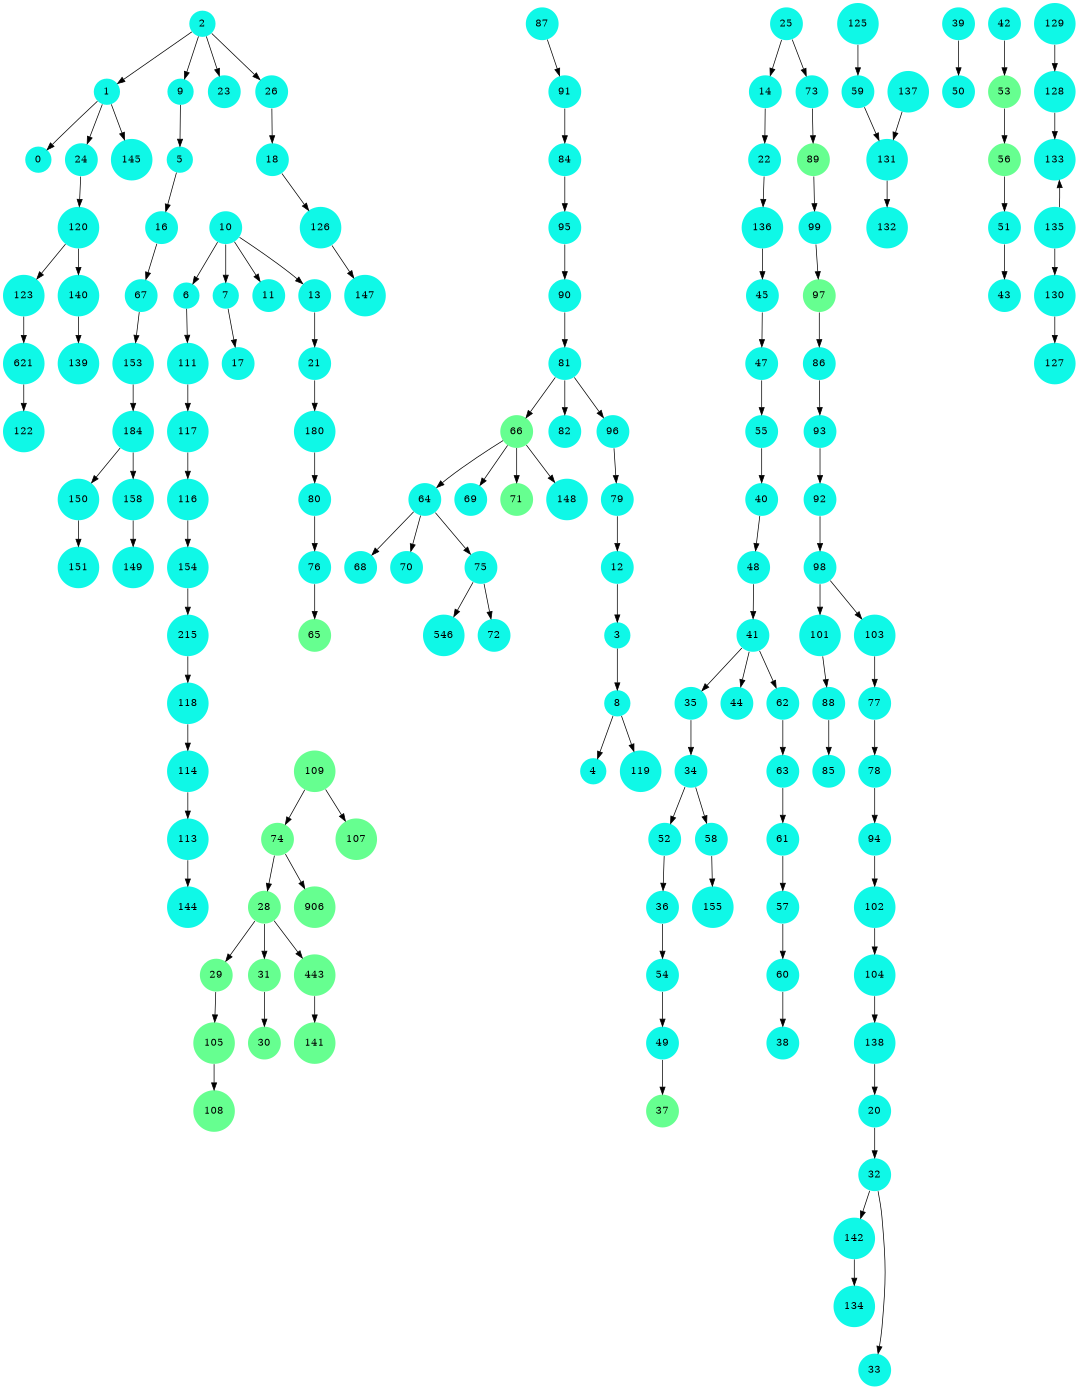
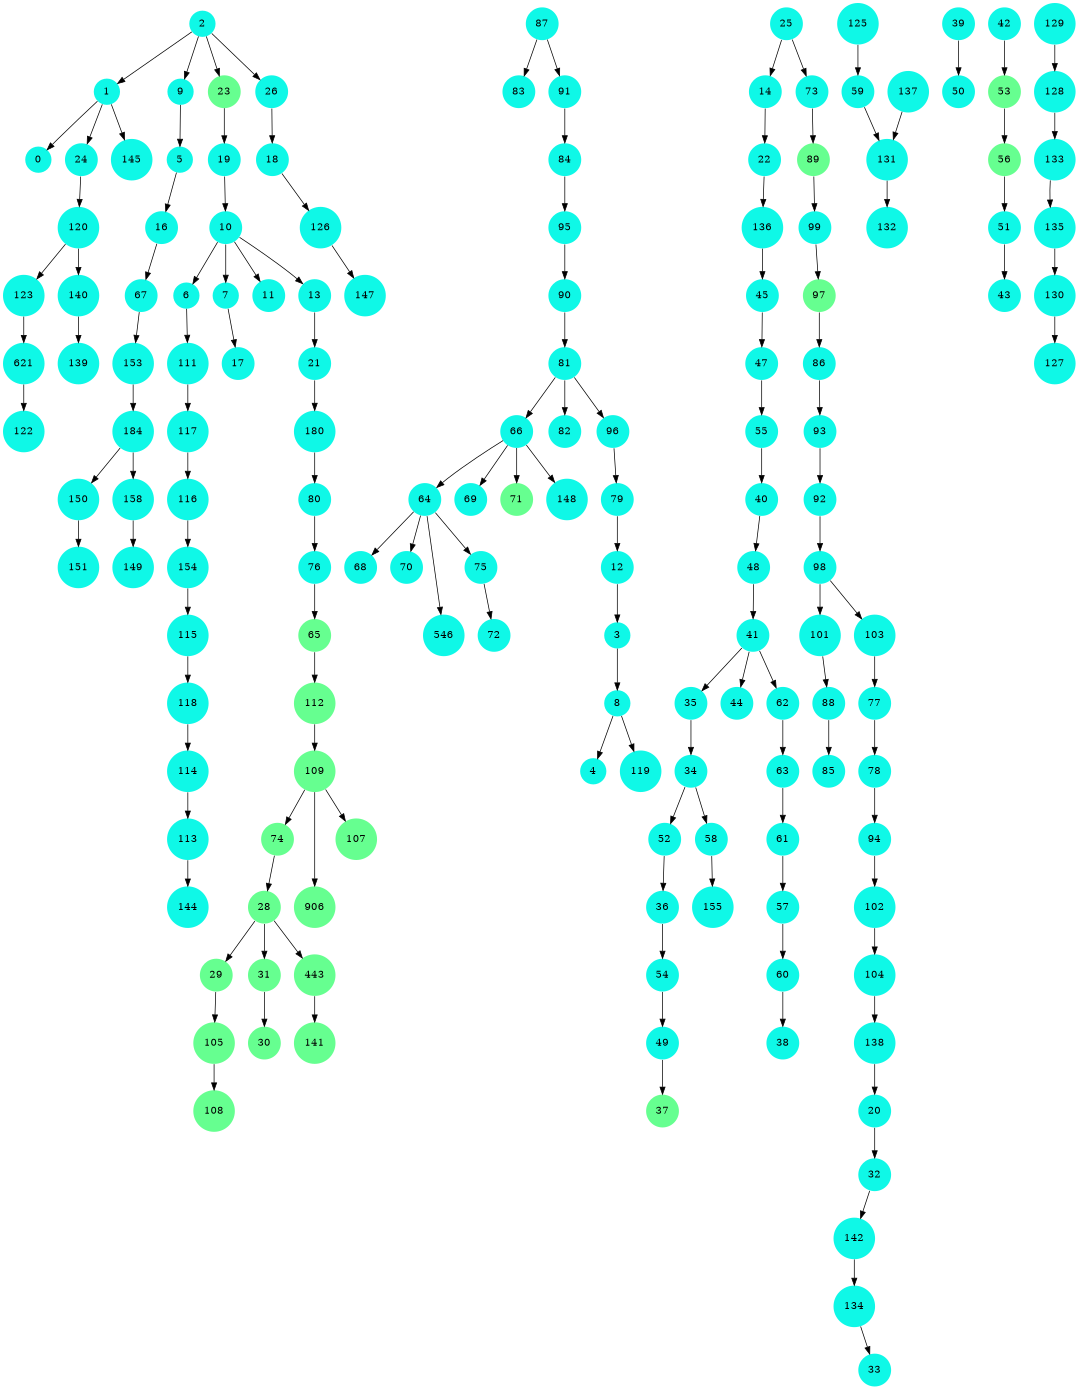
(224, 92) -> (224, 92)
none -> (519, 92)
none -> (224, 160)
(1060, 197) -> (1050, 190)
(517, 432) -> (517, 432)
(465, 596) -> (433, 562)
(188, 635) -> (188, 635)
none -> (315, 703)
(293, 868) -> (315, 835)
(885, 1269) -> (864, 1337)
